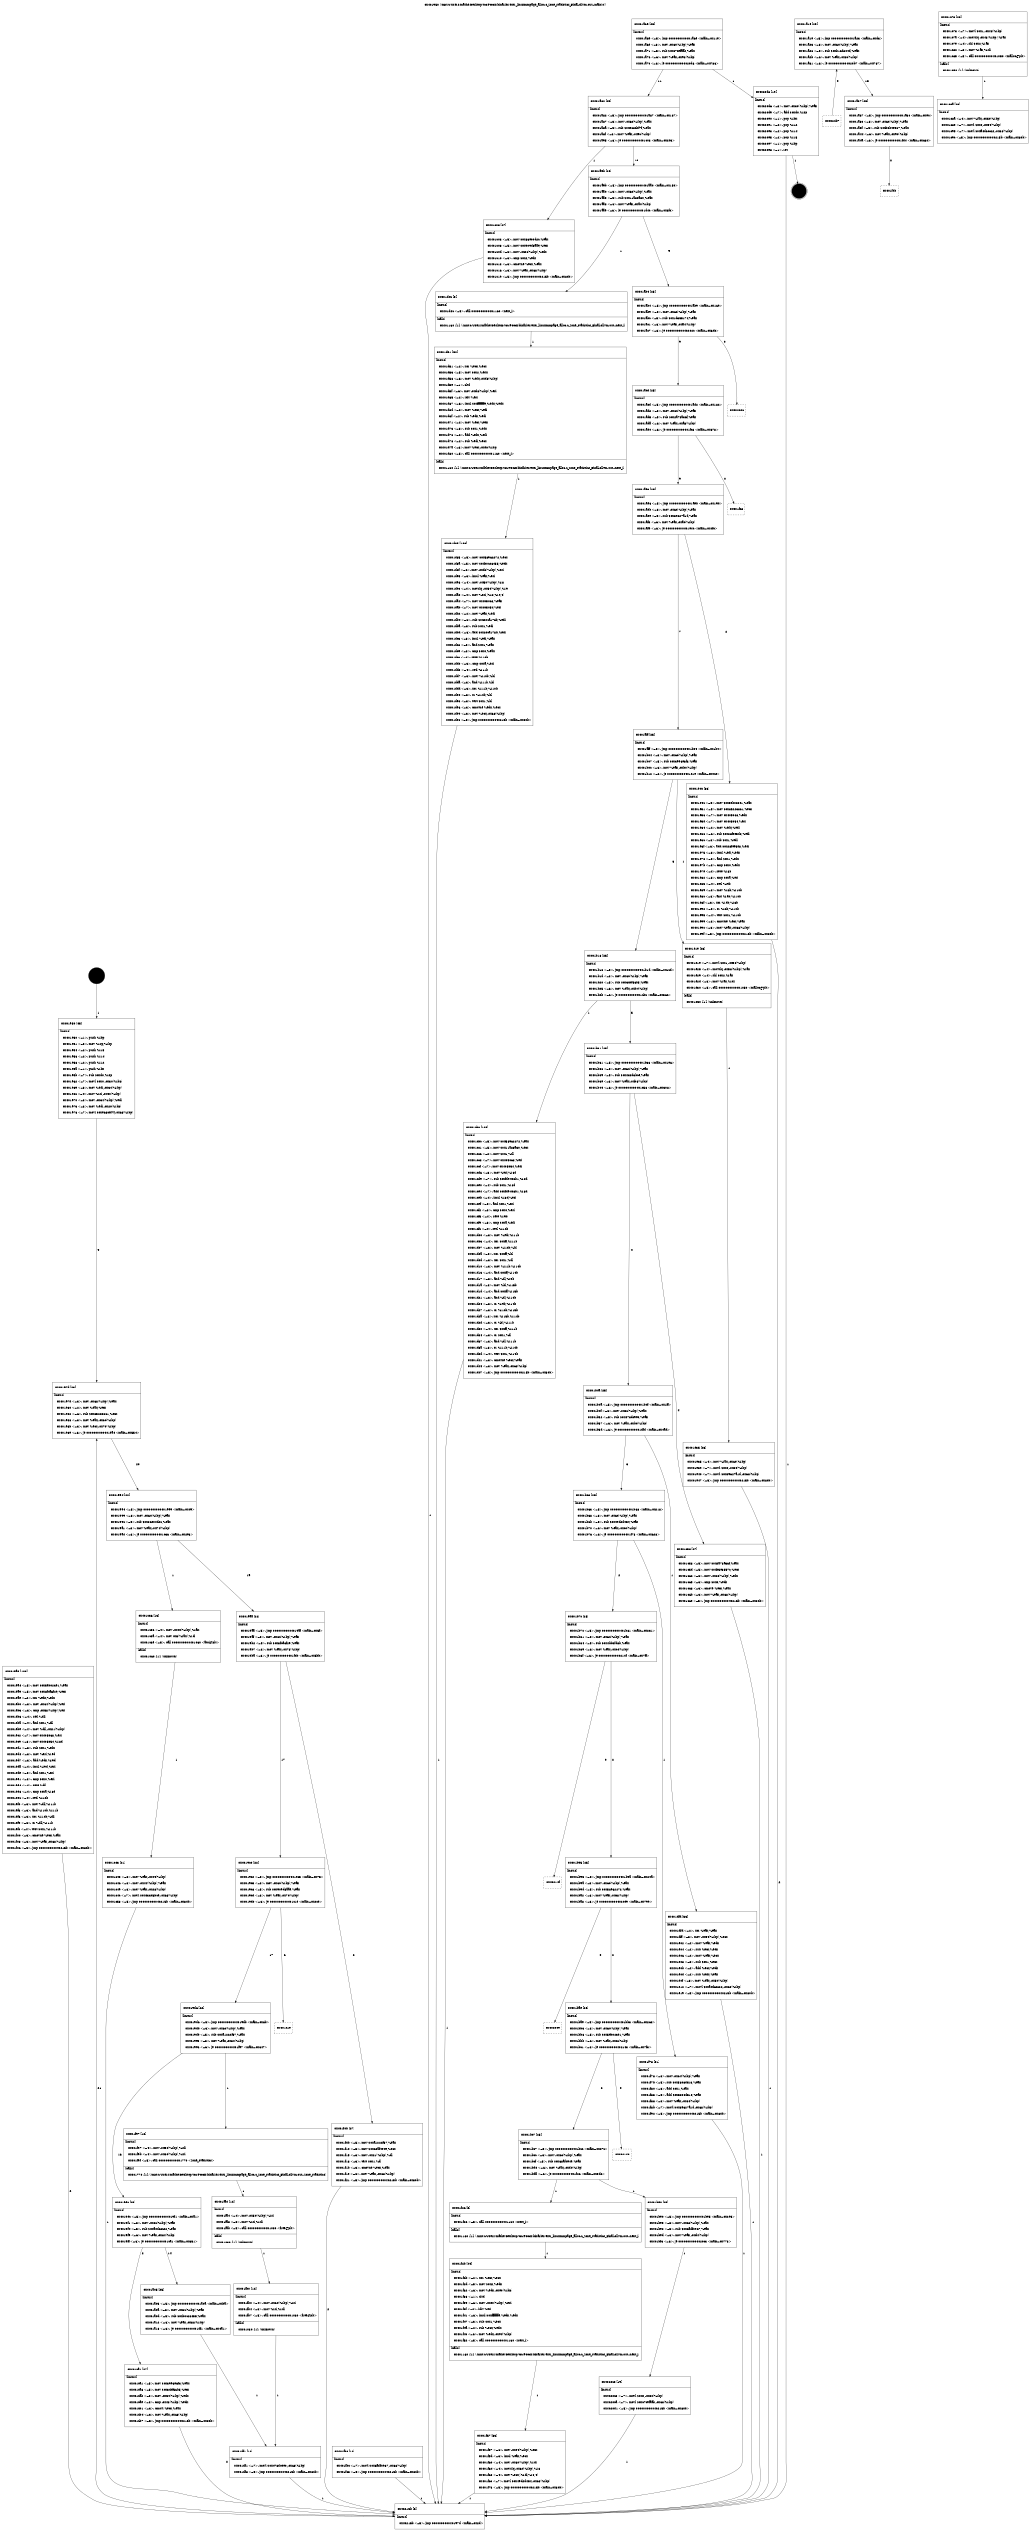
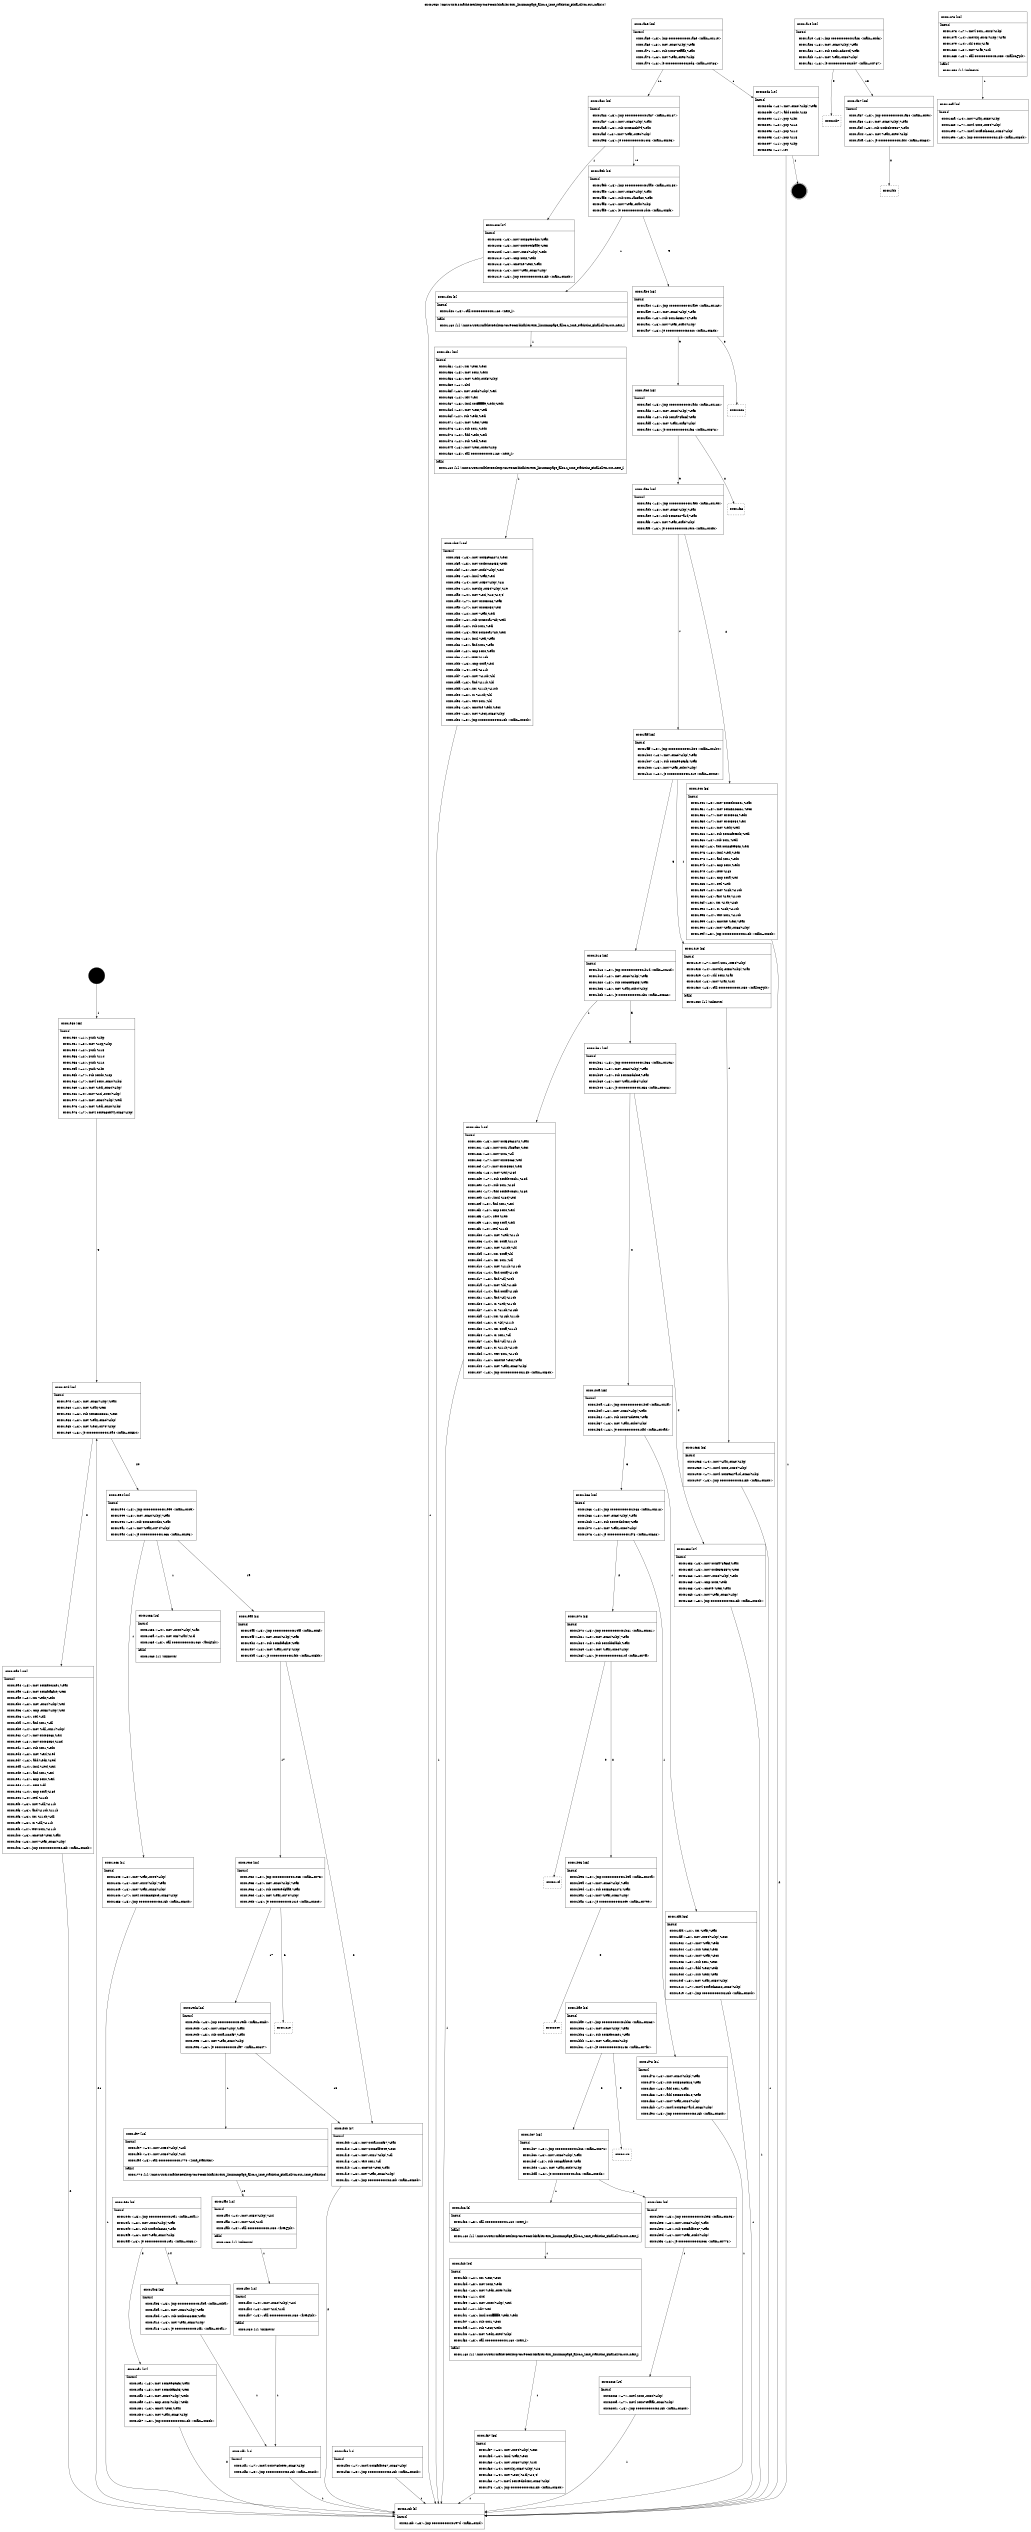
(834, 94) -> (831, 92)
none -> (77, 1551)
(163, 1759) -> (129, 1698)
(611, 1954) -> none
(122, 2114) -> (297, 2088)
(243, 2191) -> (243, 2191)
